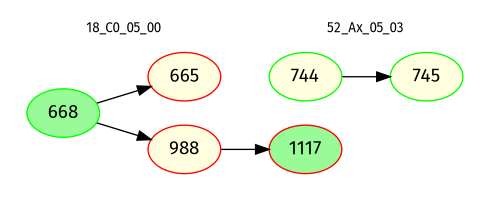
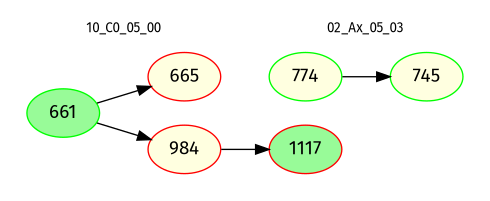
(124, 29) -> (124, 29)
(366, 29) -> (366, 29)
(306, 77) -> (306, 77)
(63, 113) -> (63, 113)
(184, 149) -> (184, 149)
